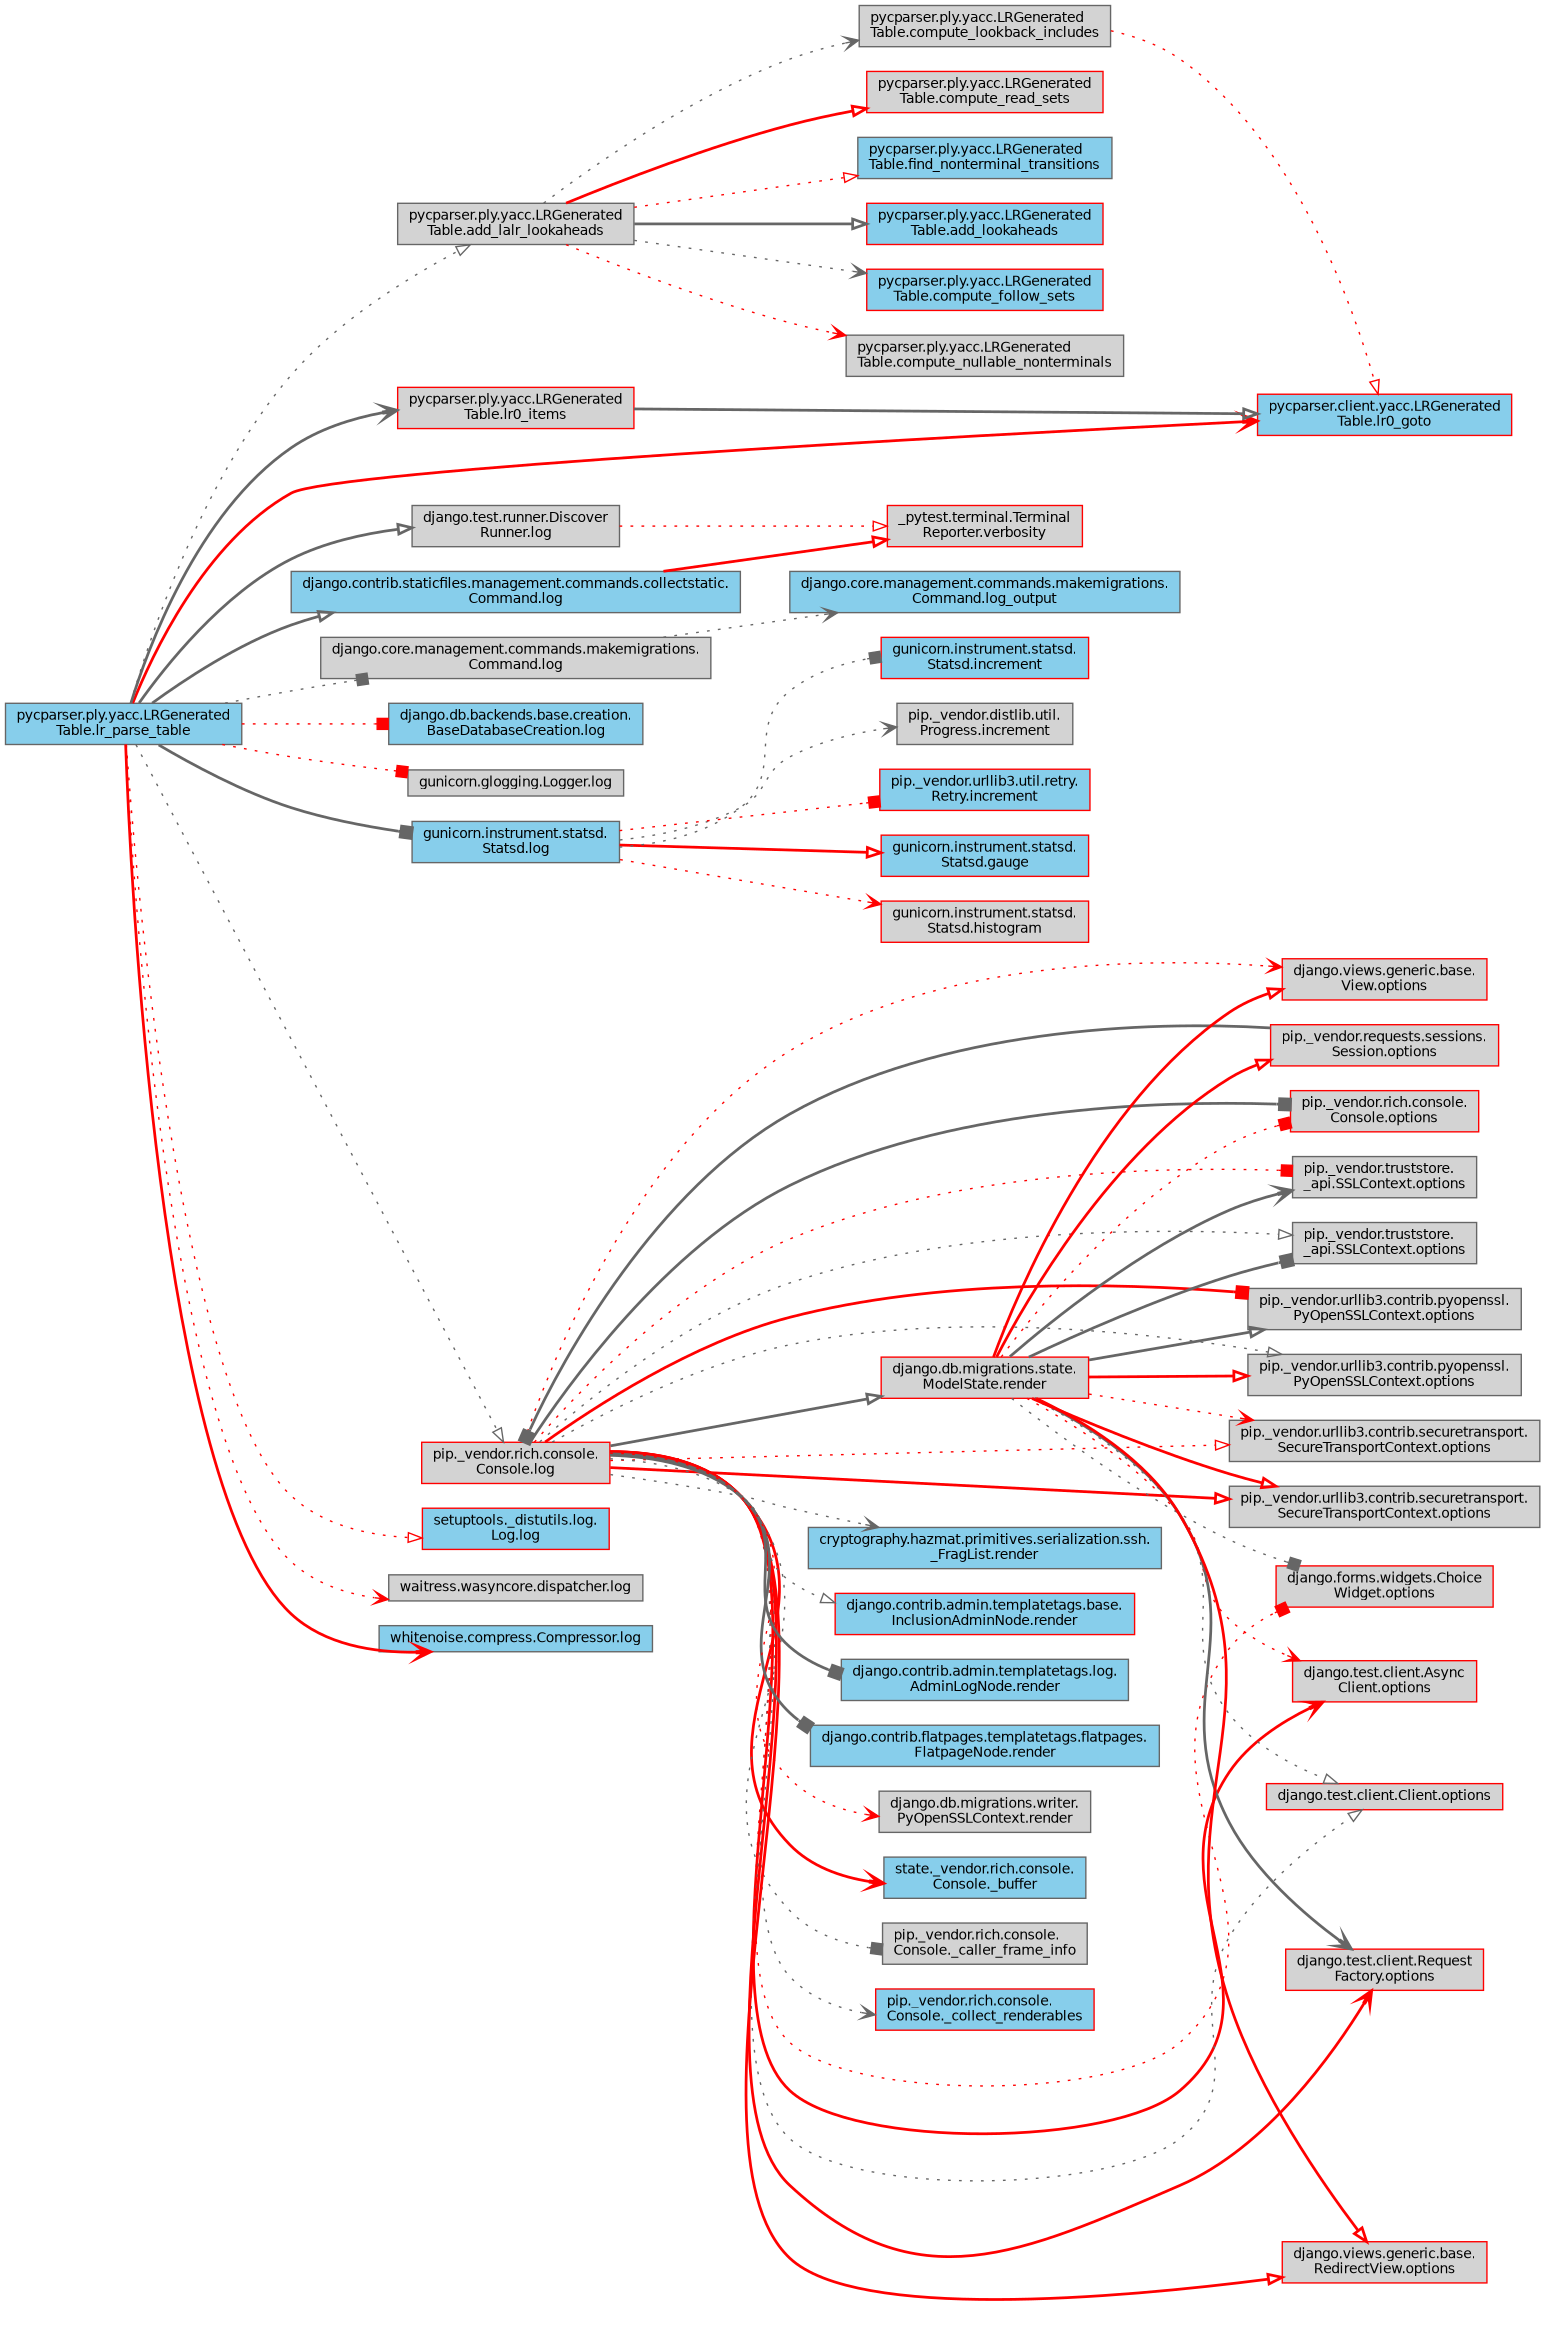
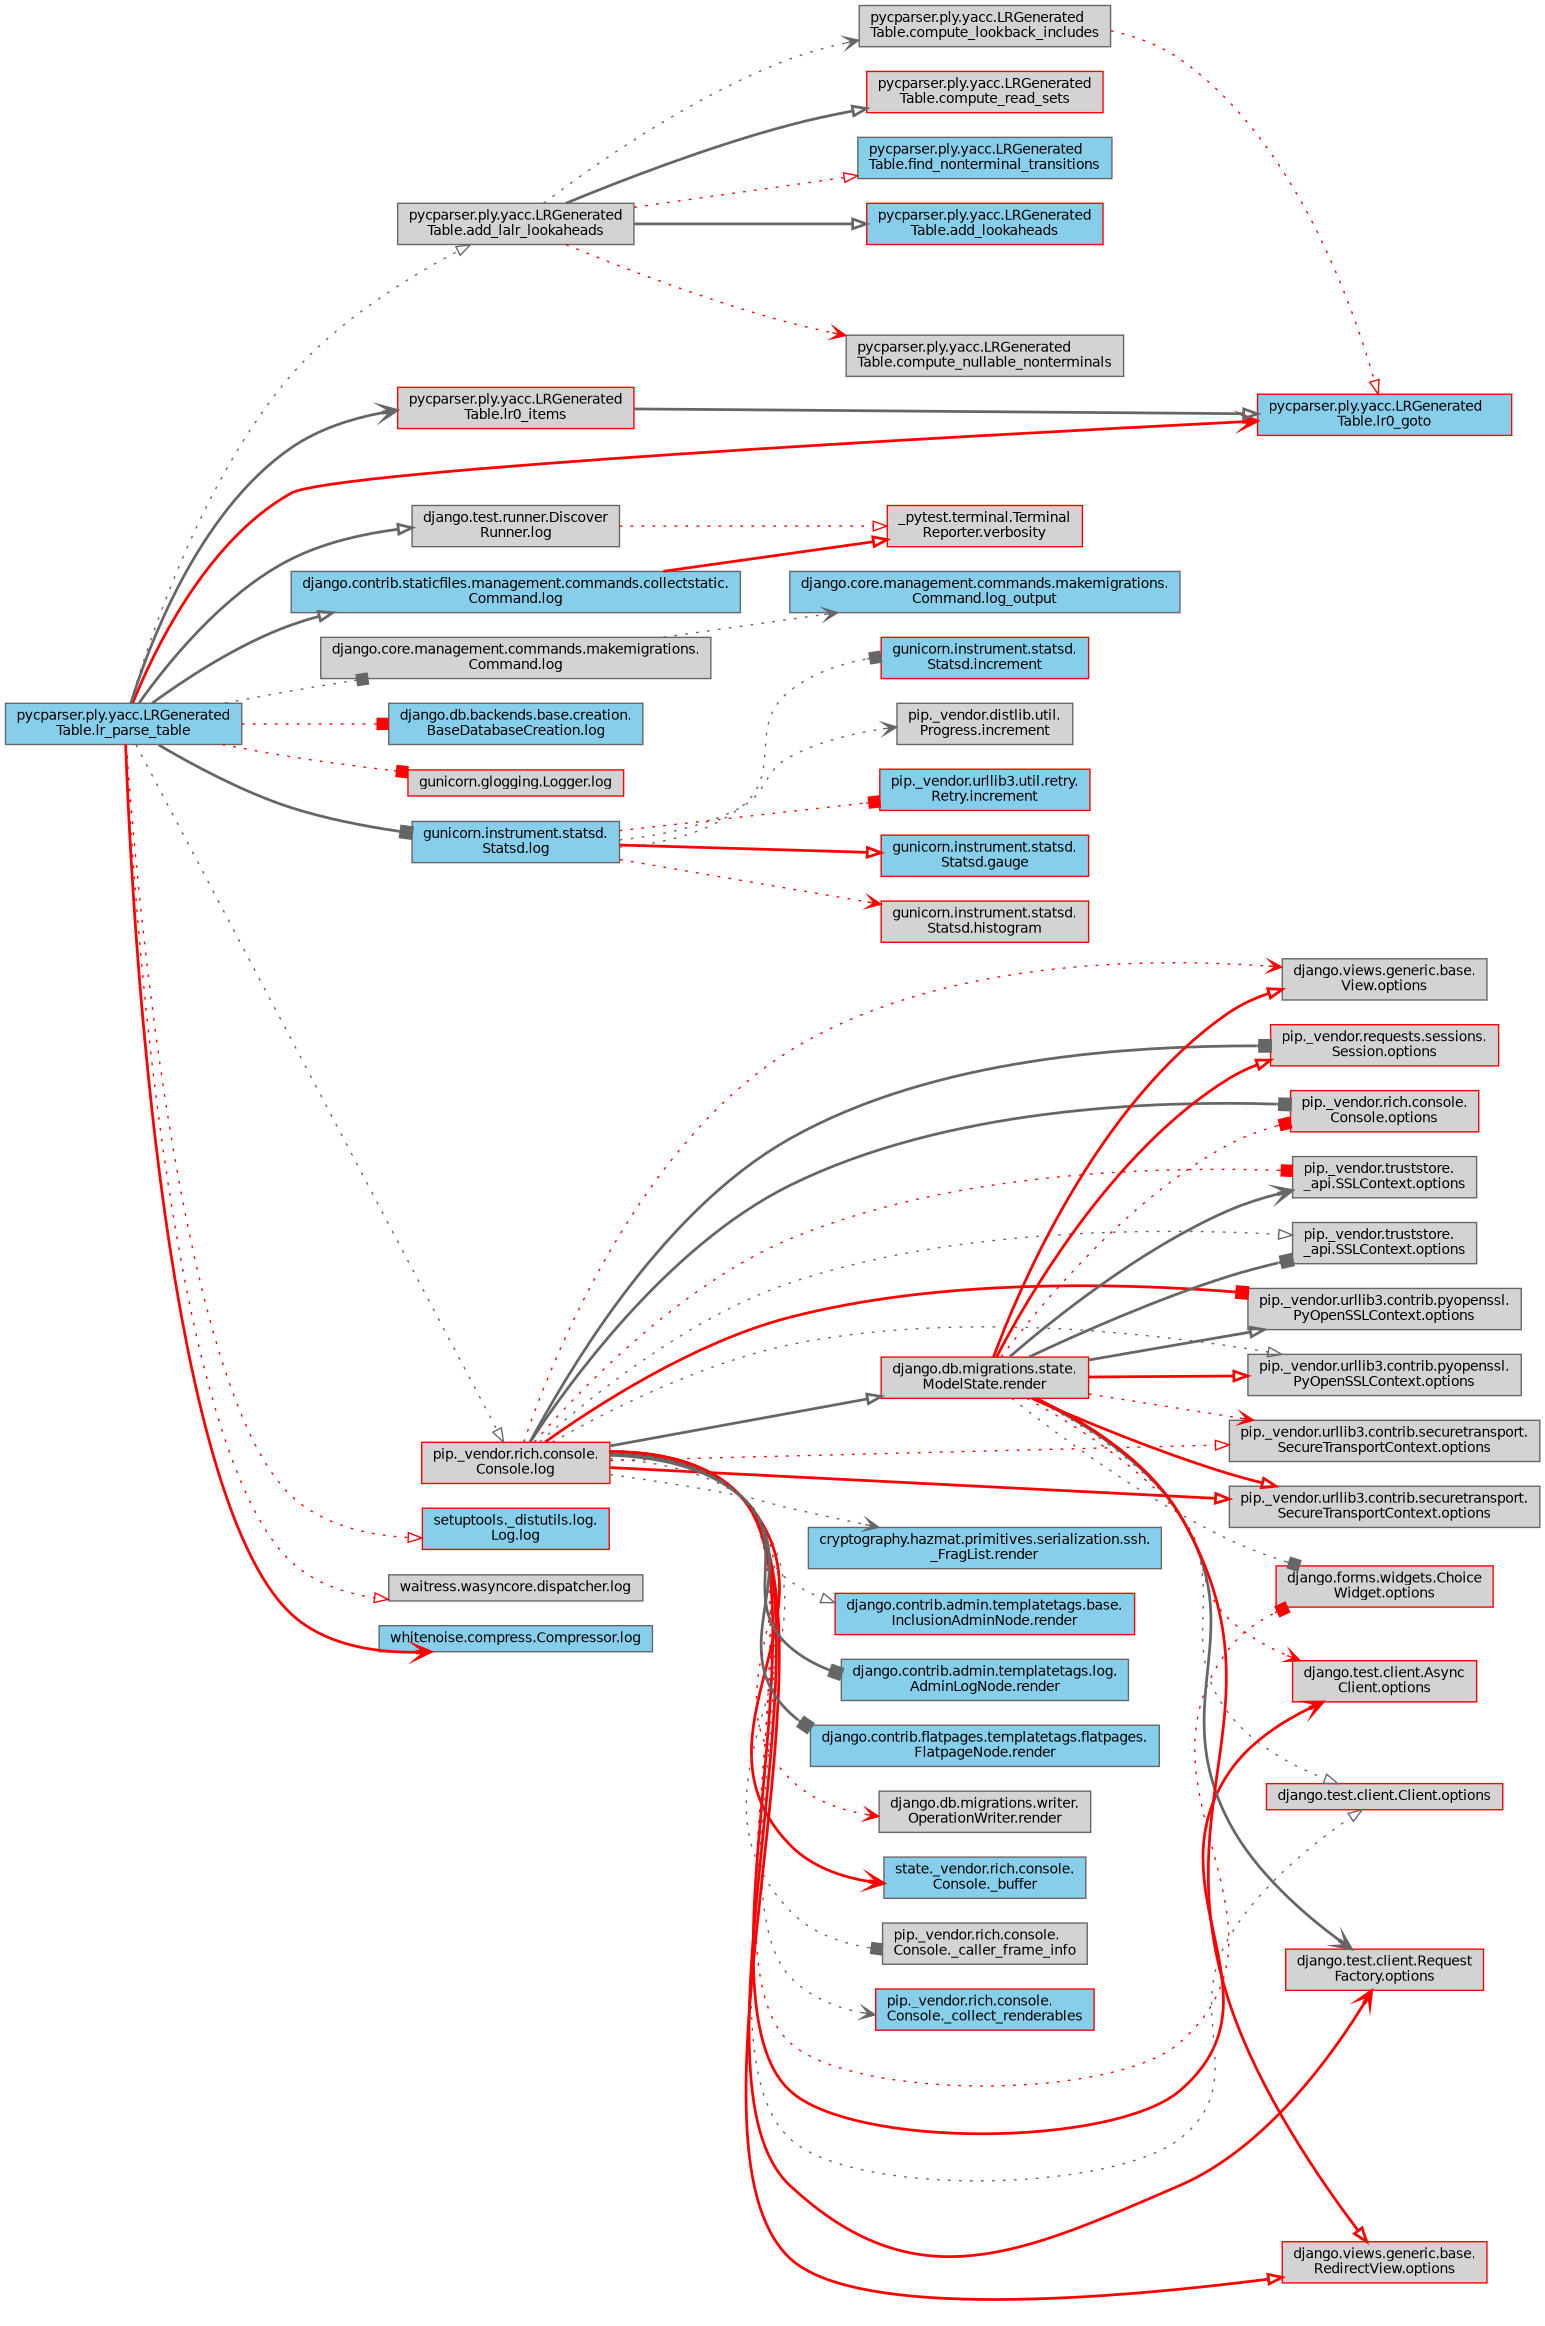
(707, 150) -> (707, 150)
(985, 290) -> none
(1385, 415) -> (1385, 415)
(516, 783) -> (516, 783)
(1385, 979) -> (1385, 979)
(826, 1097) -> (824, 1122)
(177, 1233) -> (177, 1233)
(985, 1812) -> (985, 1812)
